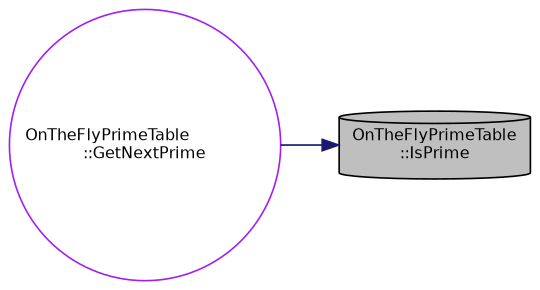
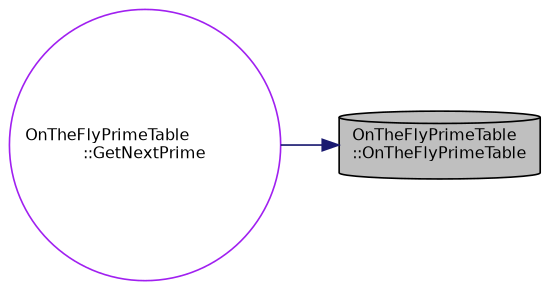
(435, 145) -> (440, 145)
